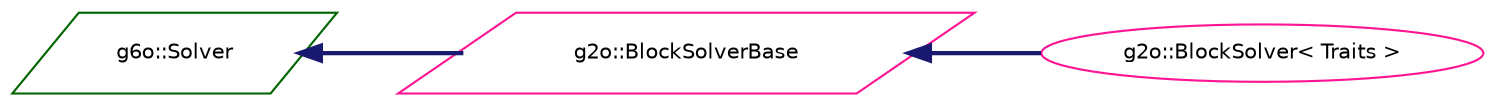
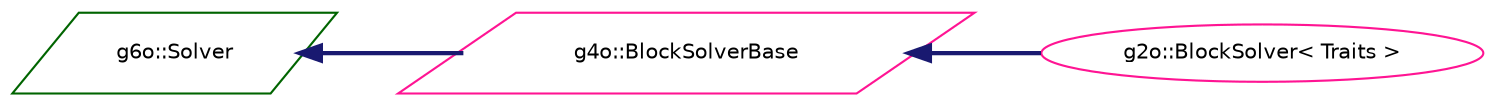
(686, 53) -> (686, 53)
